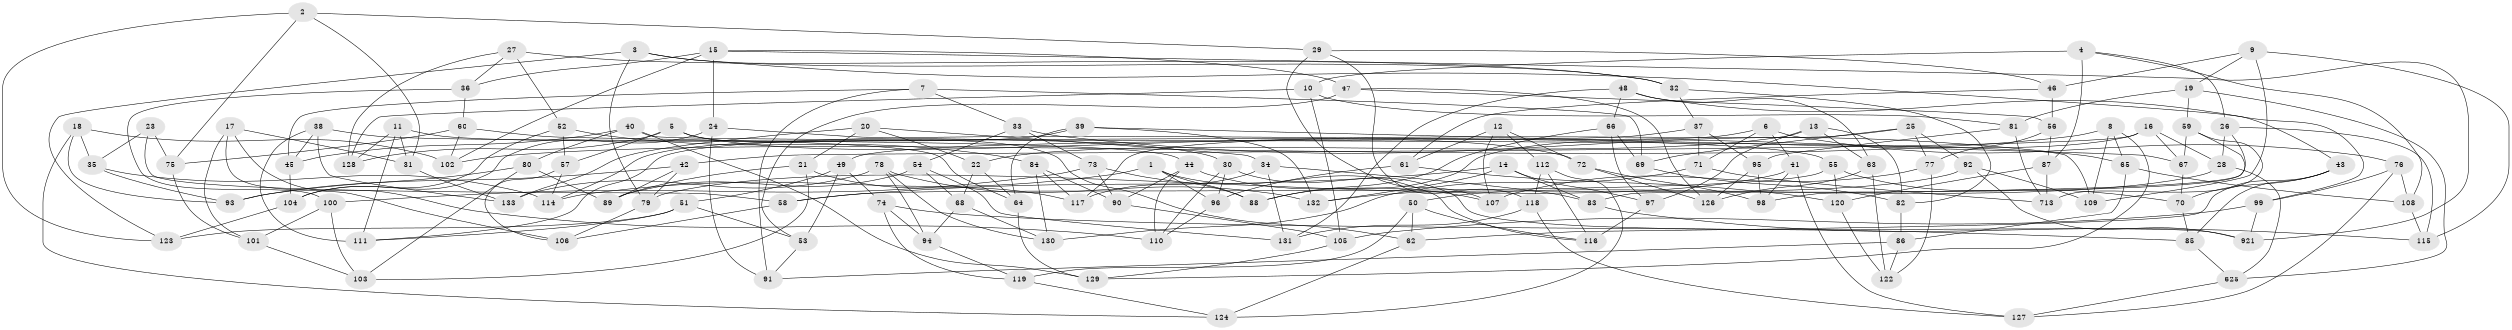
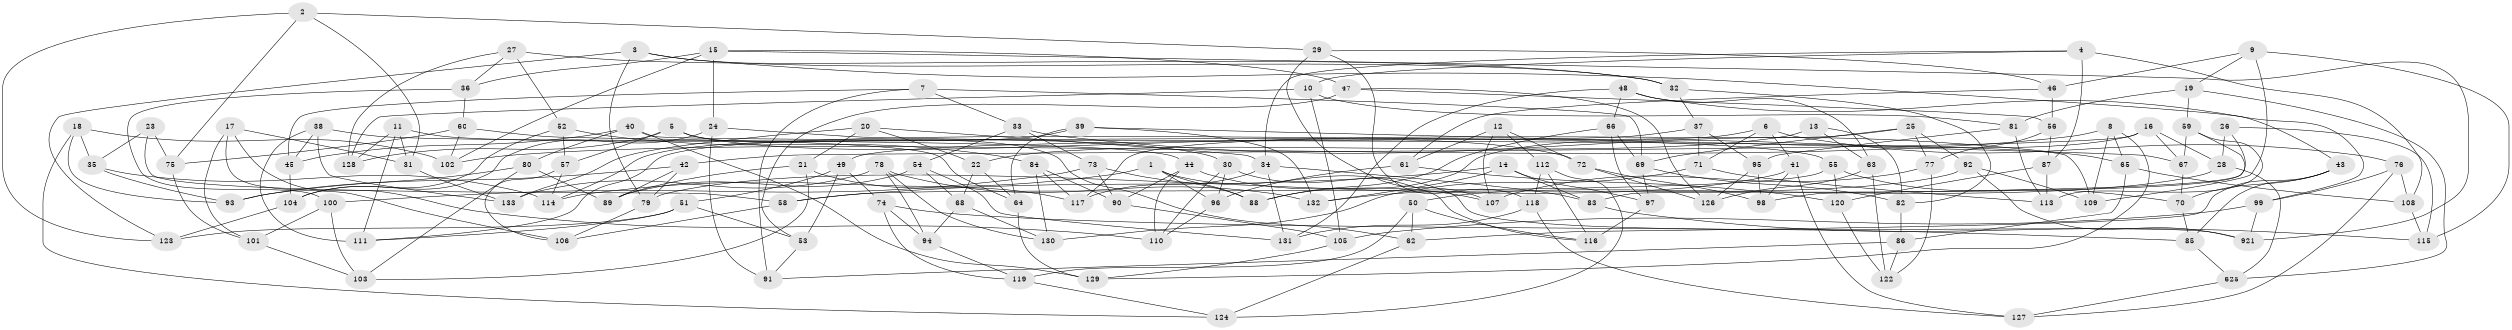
(2174, 65) -> (1636, 56)
(1730, 162) -> (1646, 184)
(2047, 203) -> (2047, 203)
